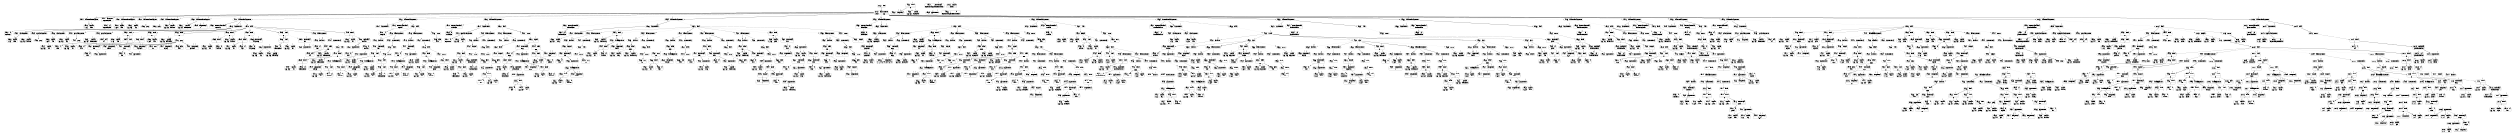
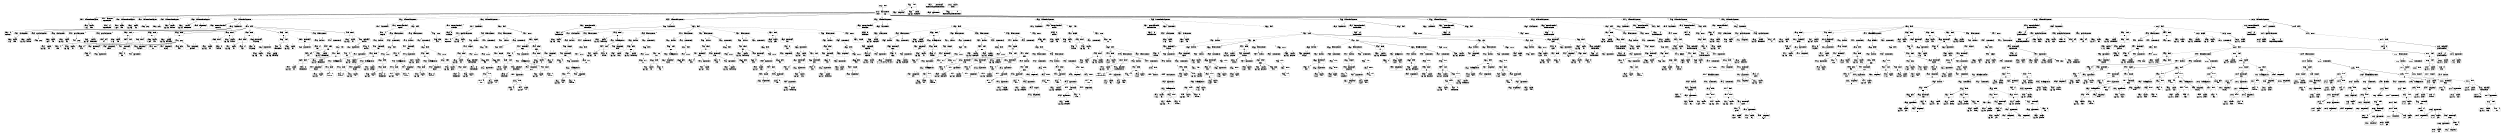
(1567, 27) -> (1533, 27)
none -> (1455, 89)
